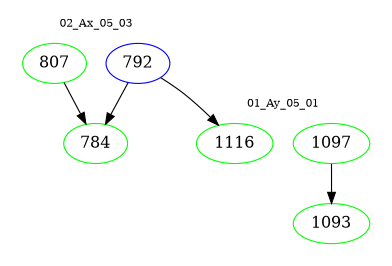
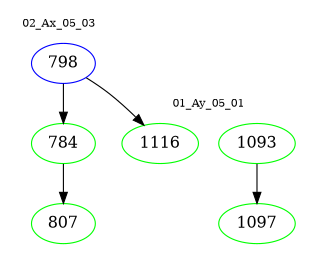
(138, 63) -> (63, 63)
(72, 98) -> (63, 178)
(332, 178) -> (257, 178)
